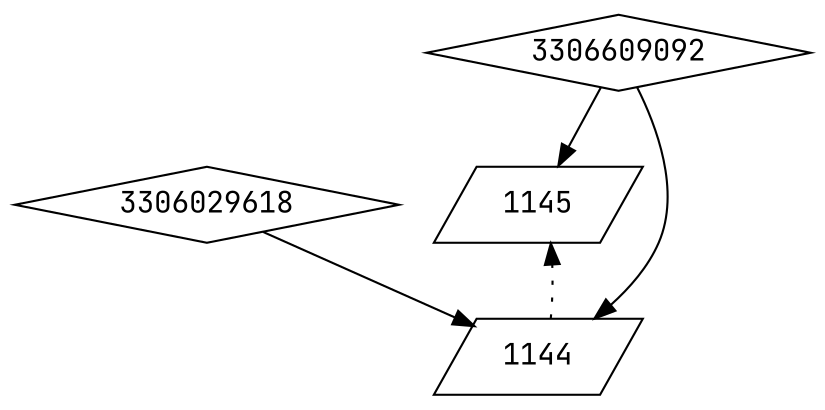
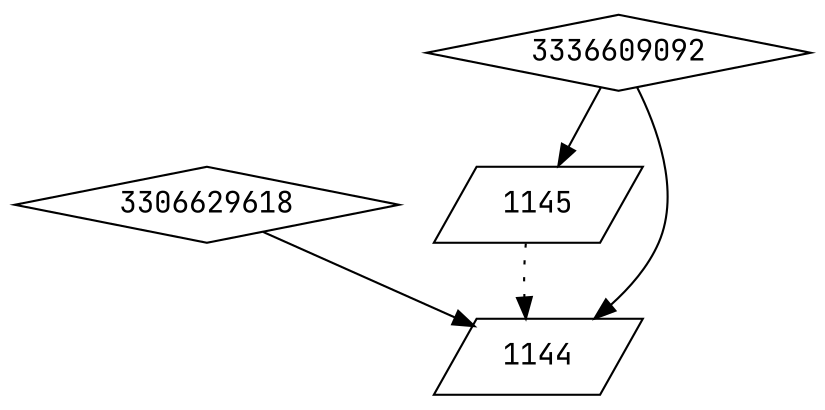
(619, 53) -> (619, 53)
(207, 205) -> (207, 205)
(552, 292) -> (524, 270)
